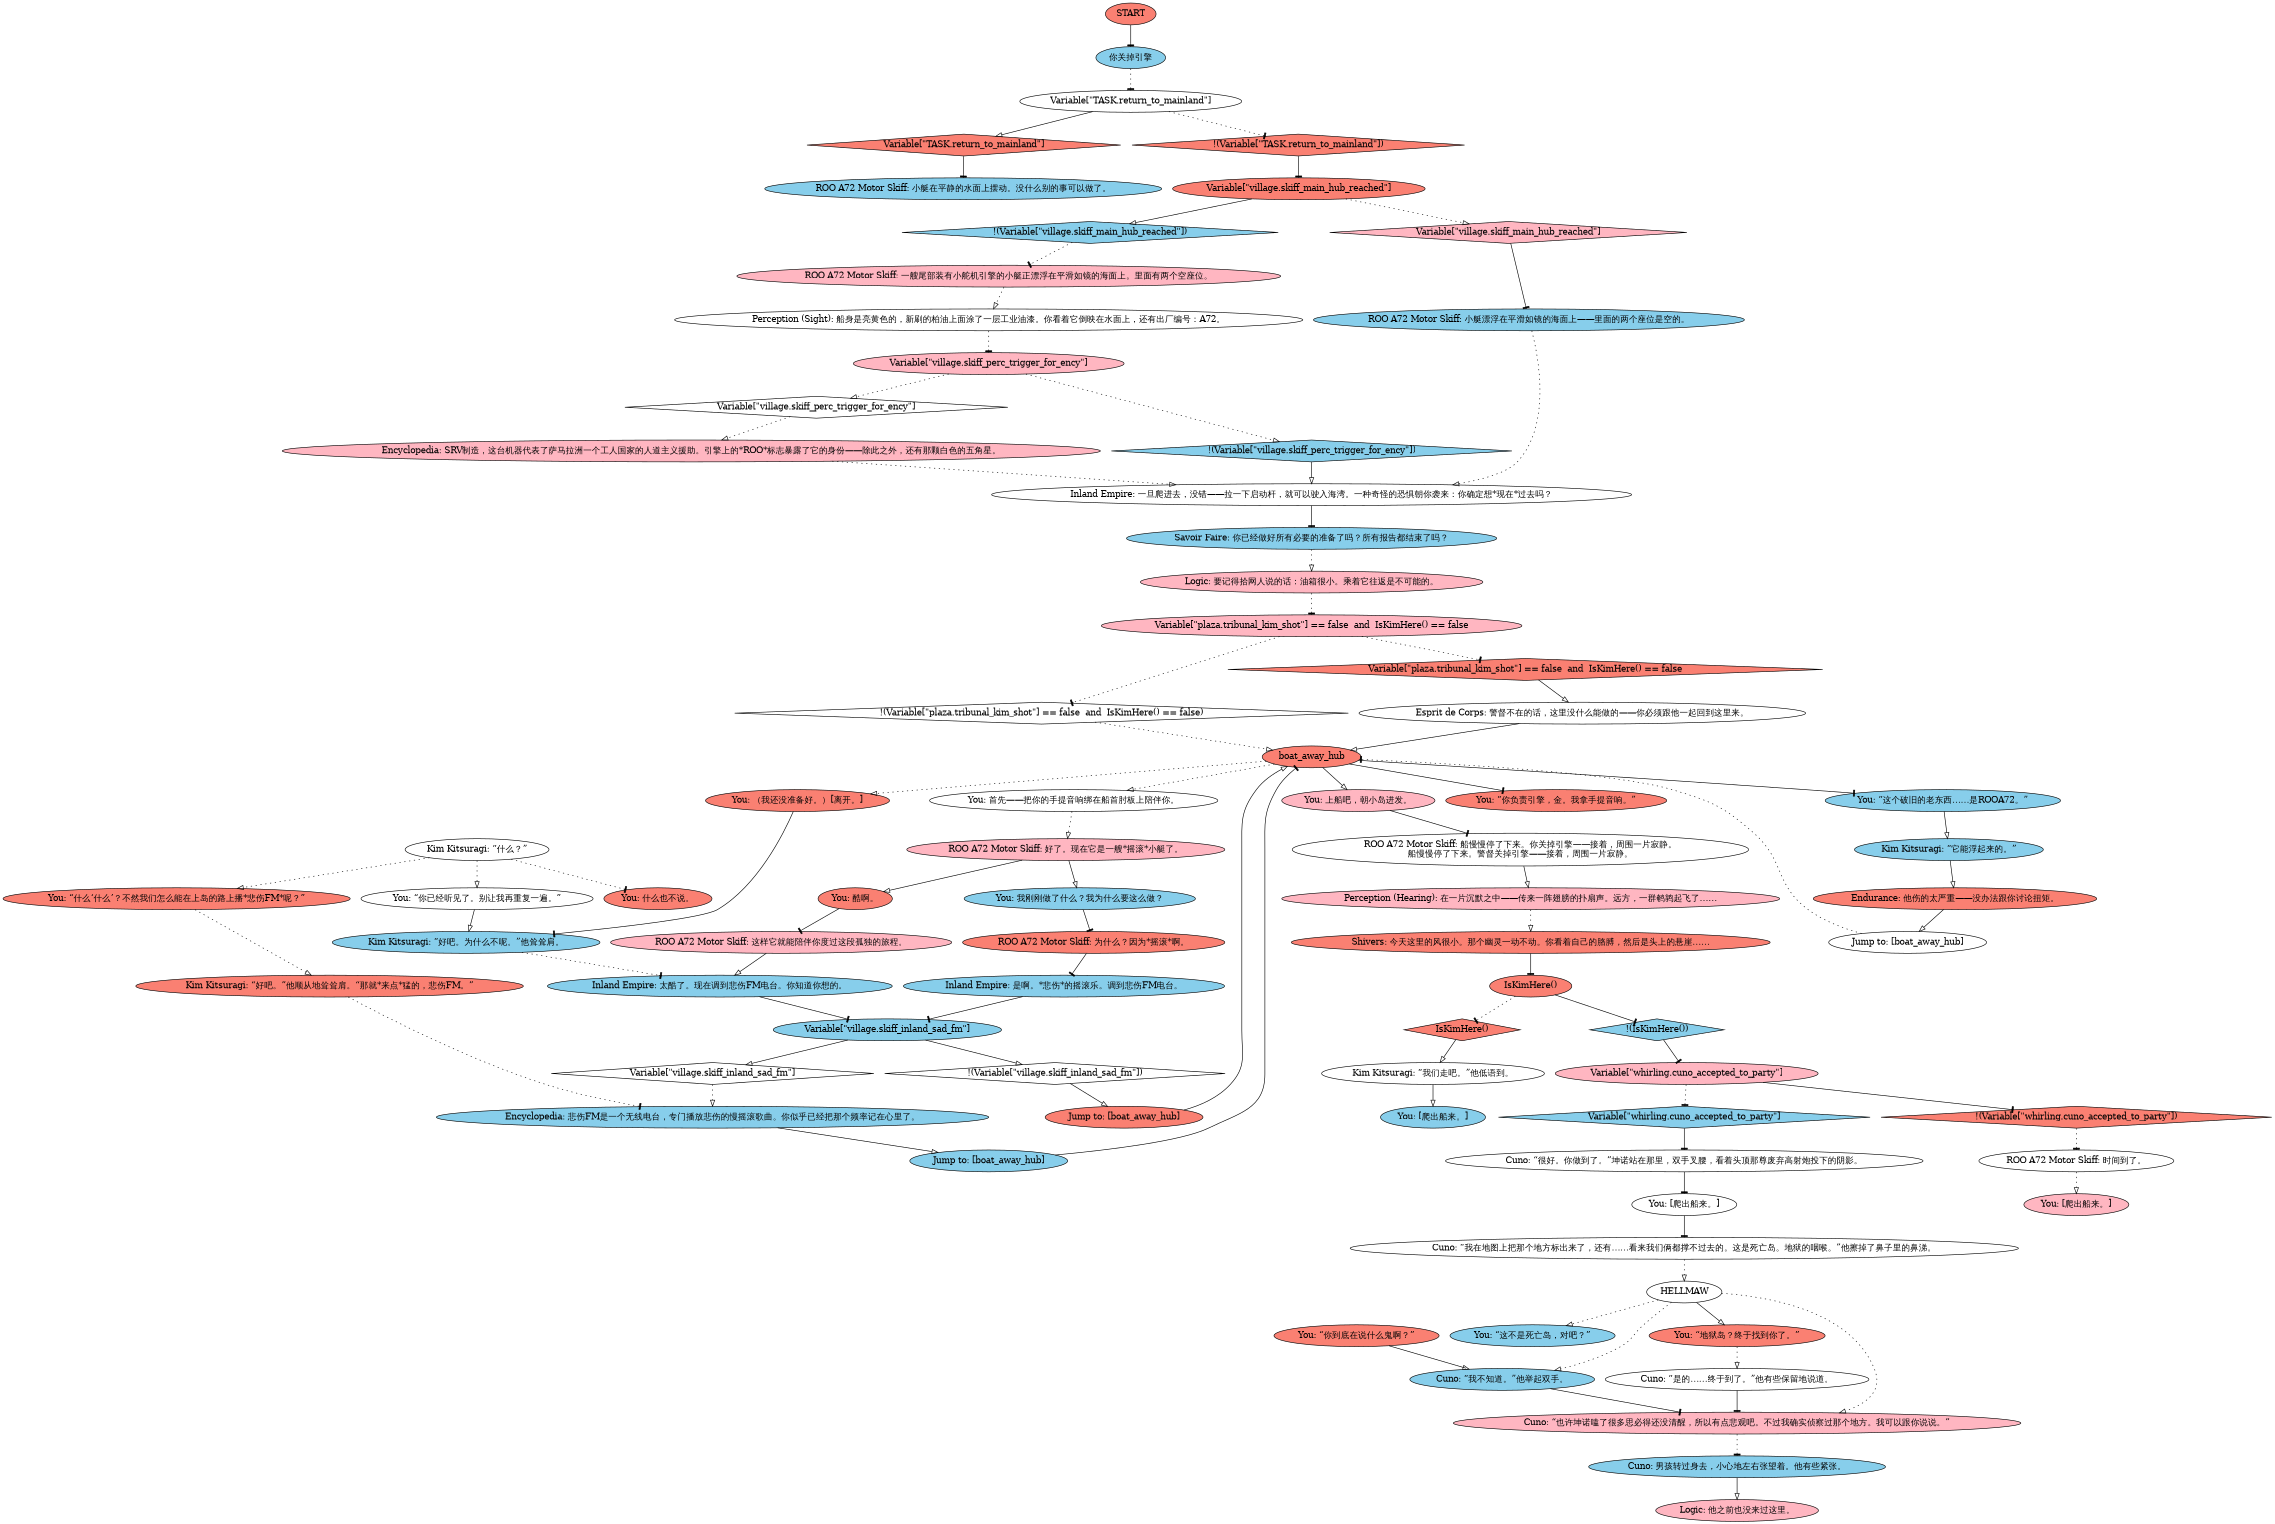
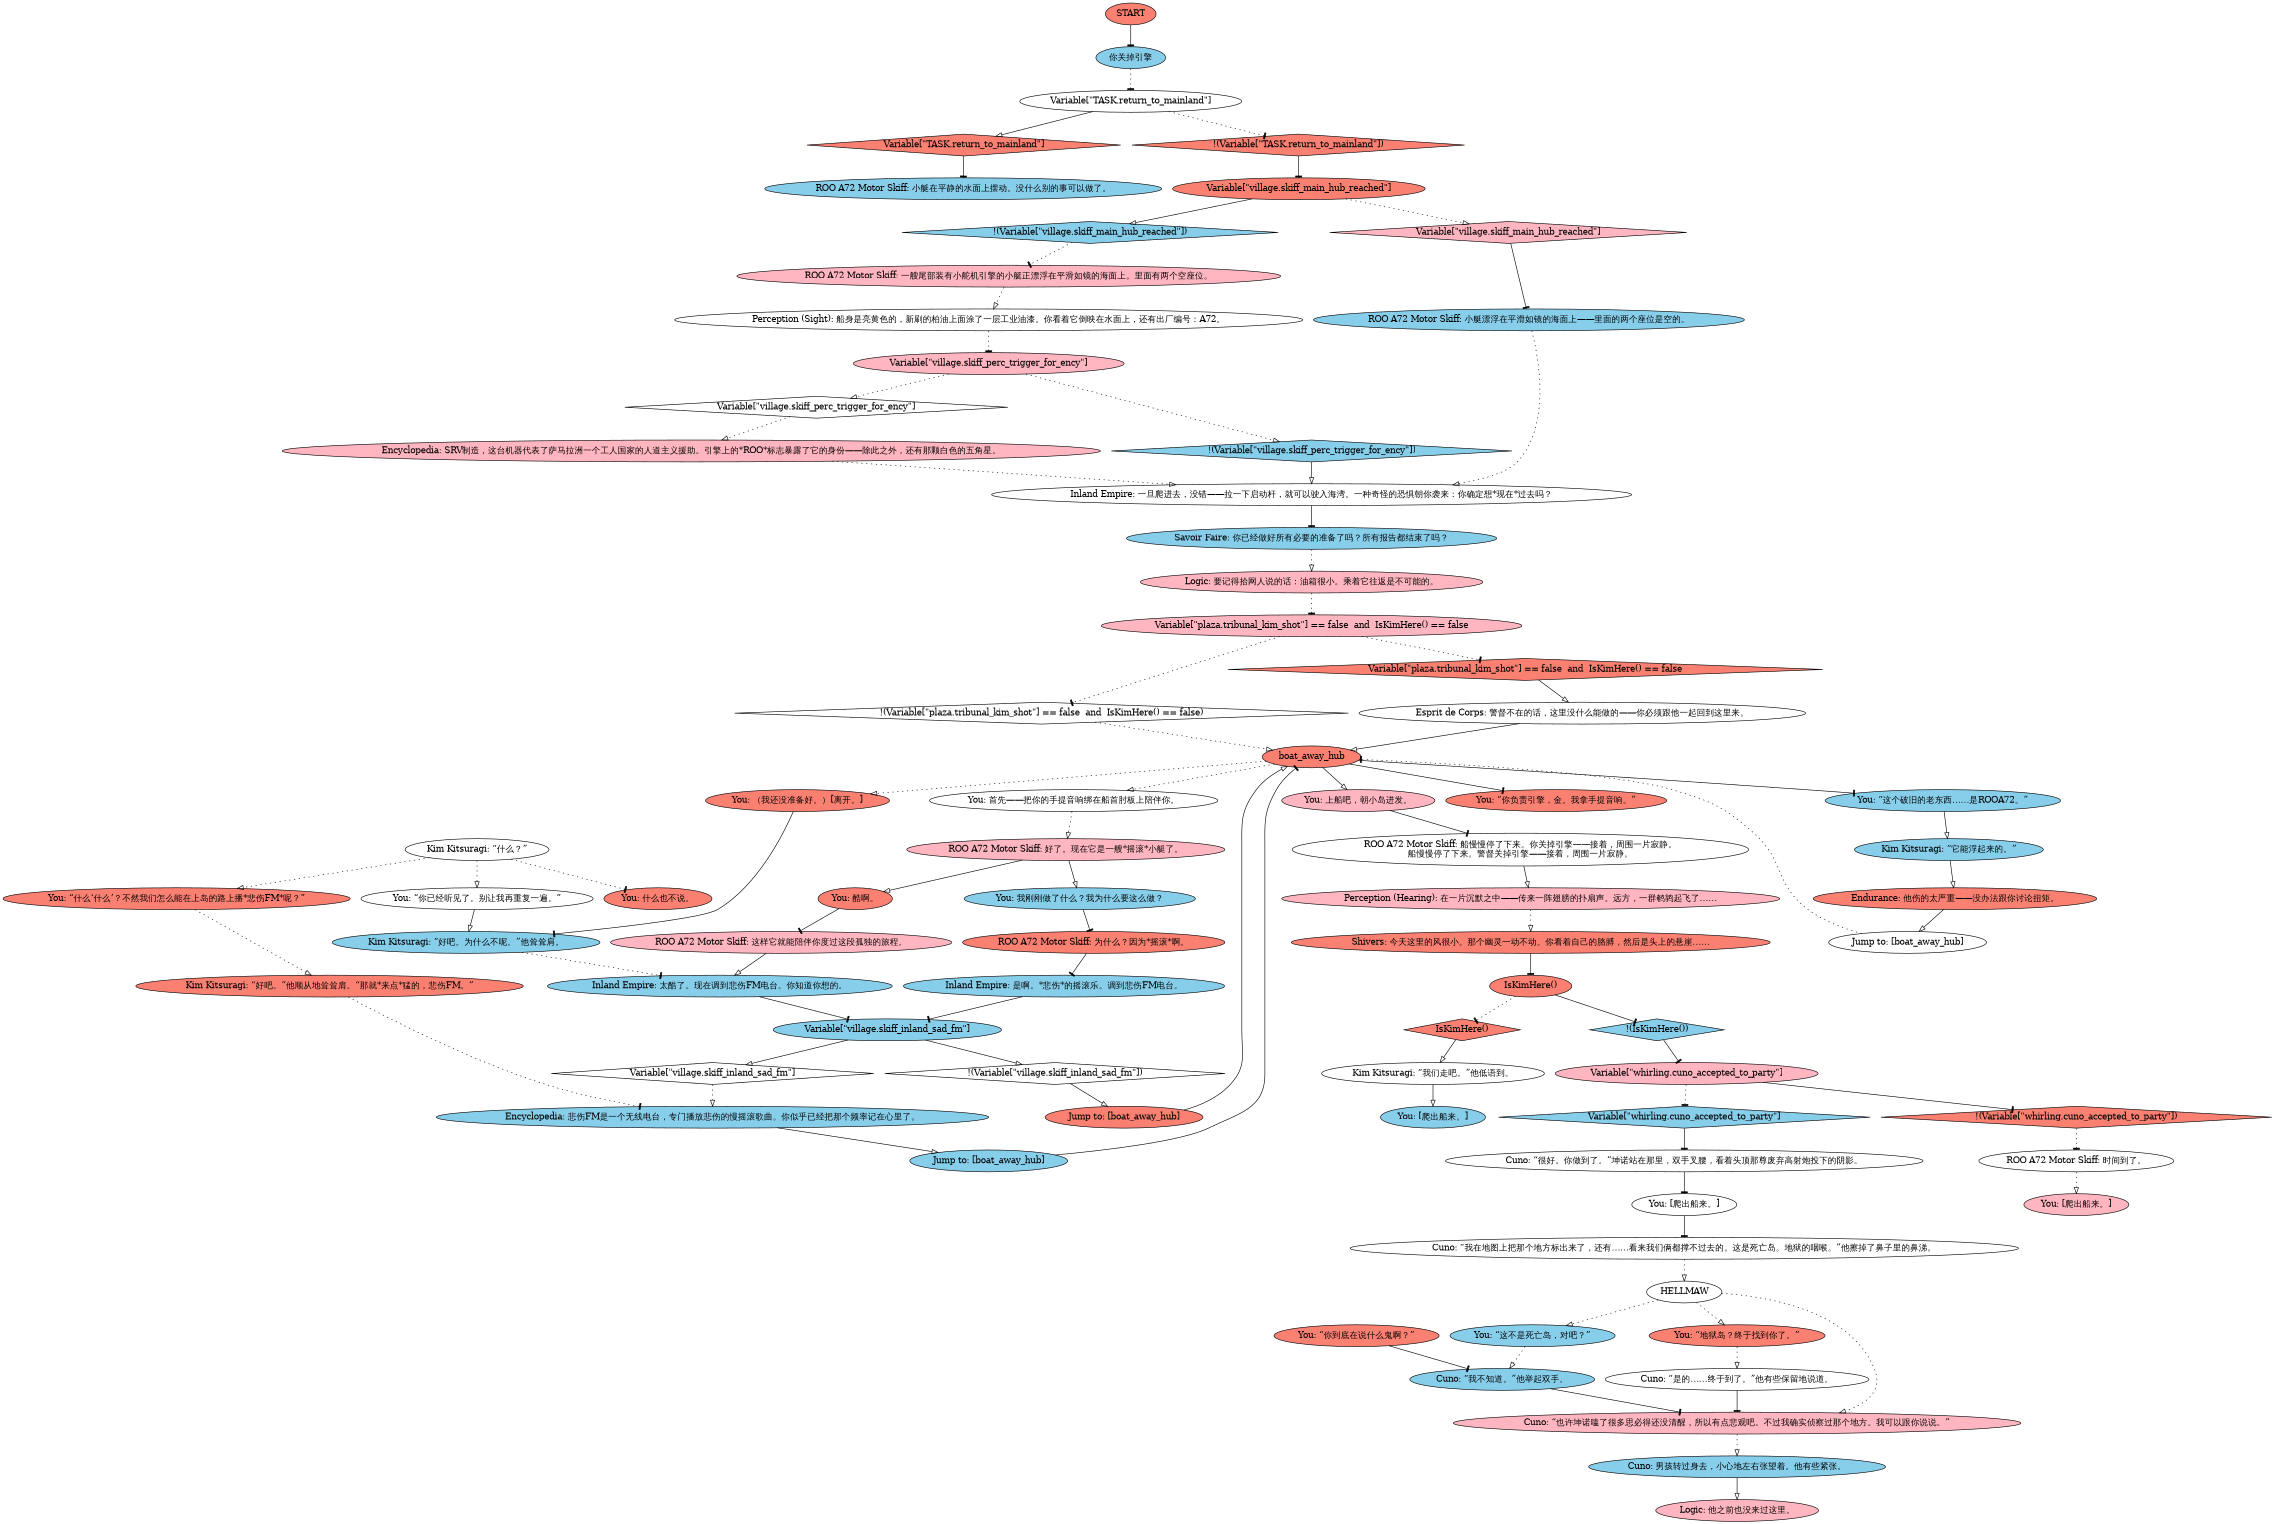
(1708, 1312) -> (1708, 1312)
(1622, 1346) -> (1519, 1355)
(1427, 1357) -> (1427, 1357)
(1737, 1442) -> (1737, 1442)
